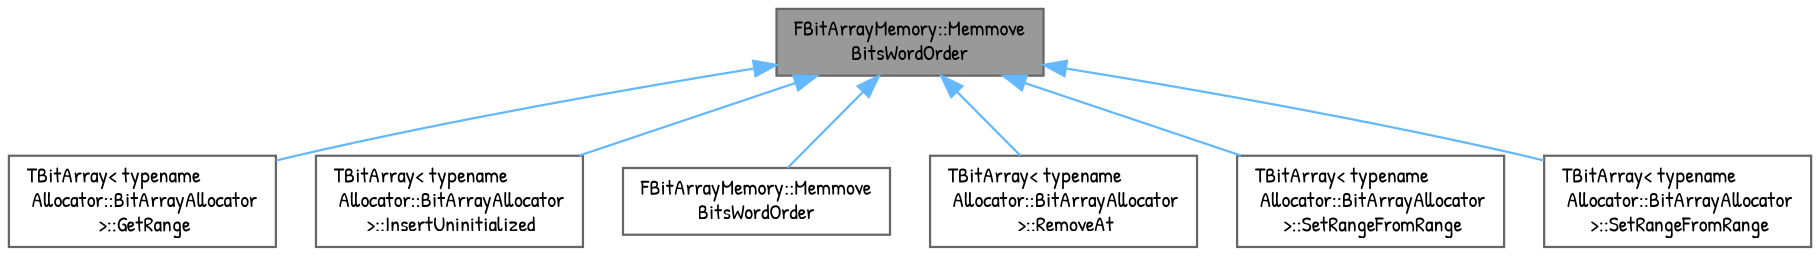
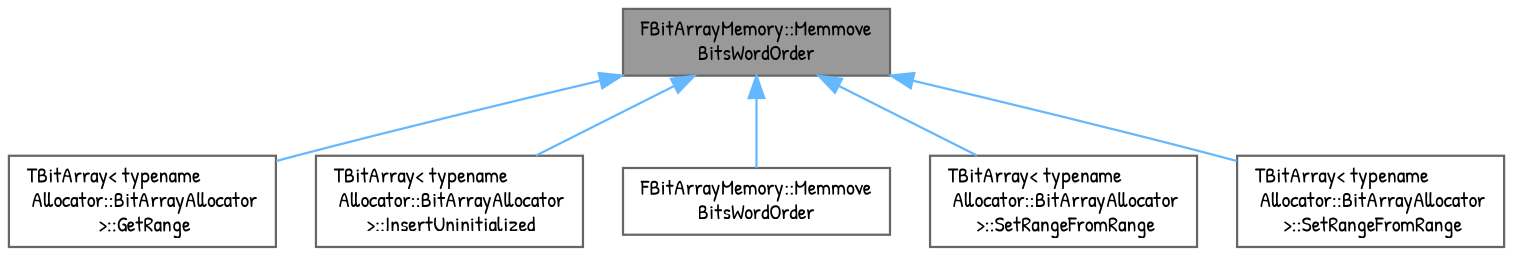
(1064, 201) -> none
